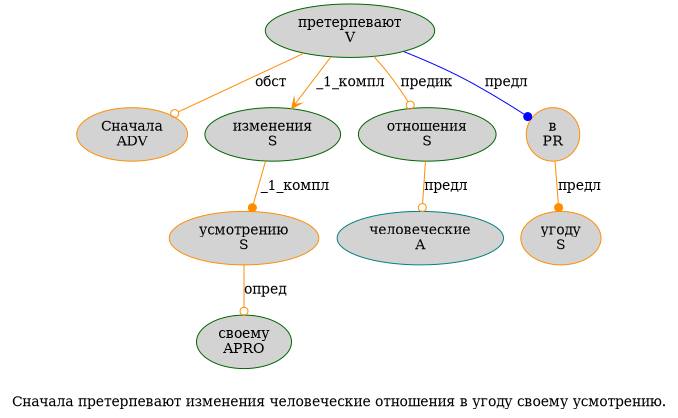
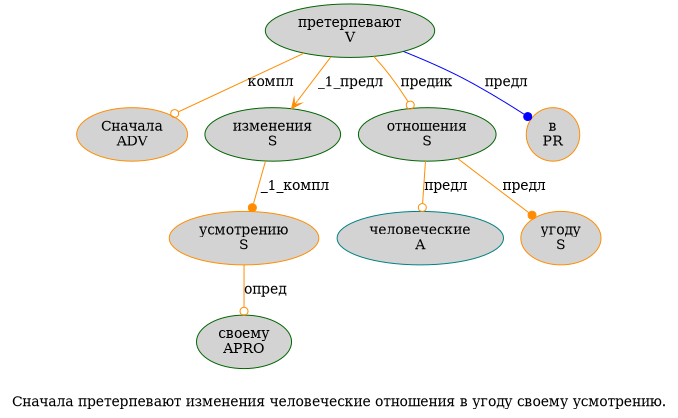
(271, 83) -> (271, 83)
(351, 83) -> (351, 83)
(557, 182) -> (493, 186)
